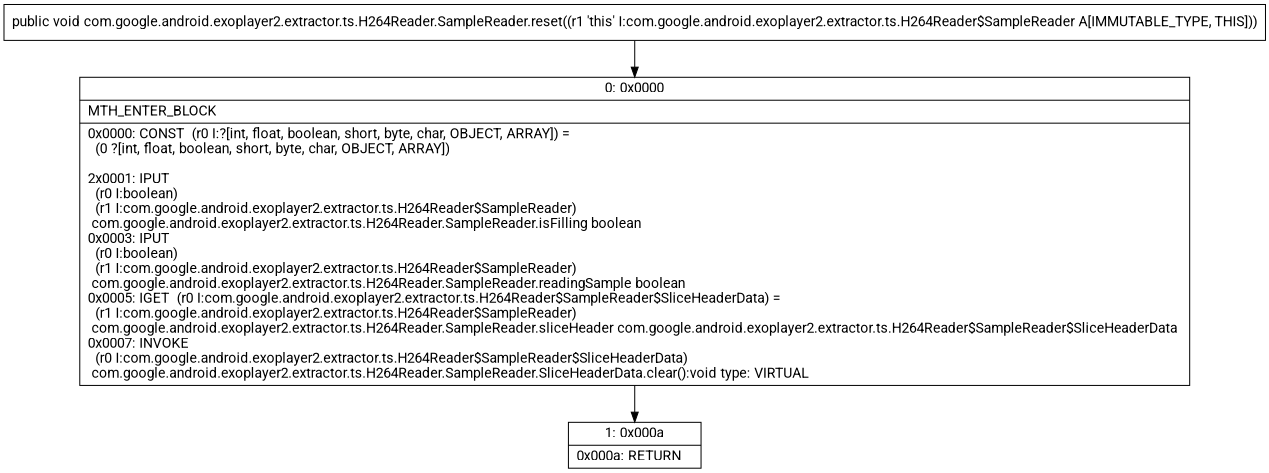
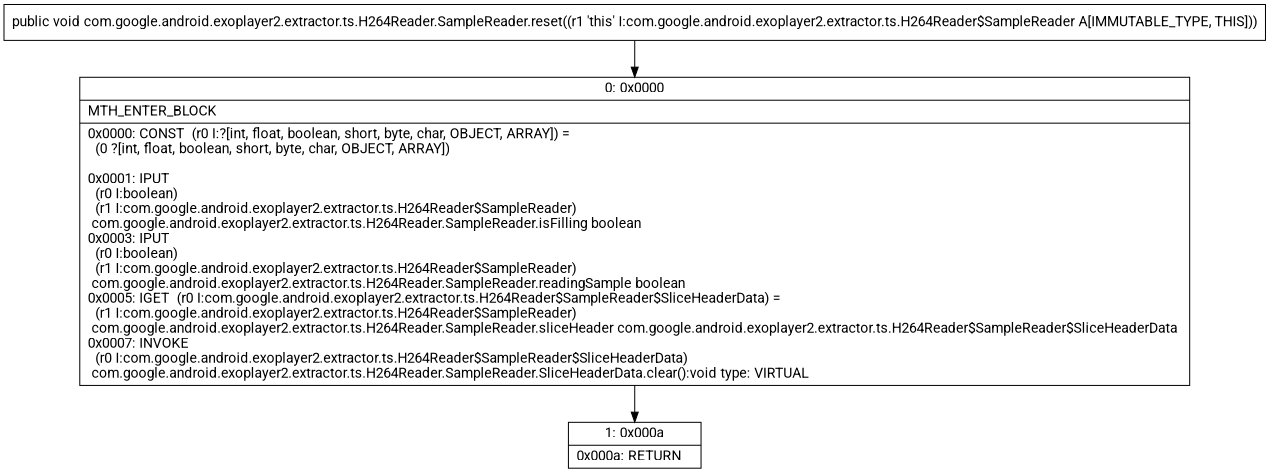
(133, 179) -> (133, 179)
